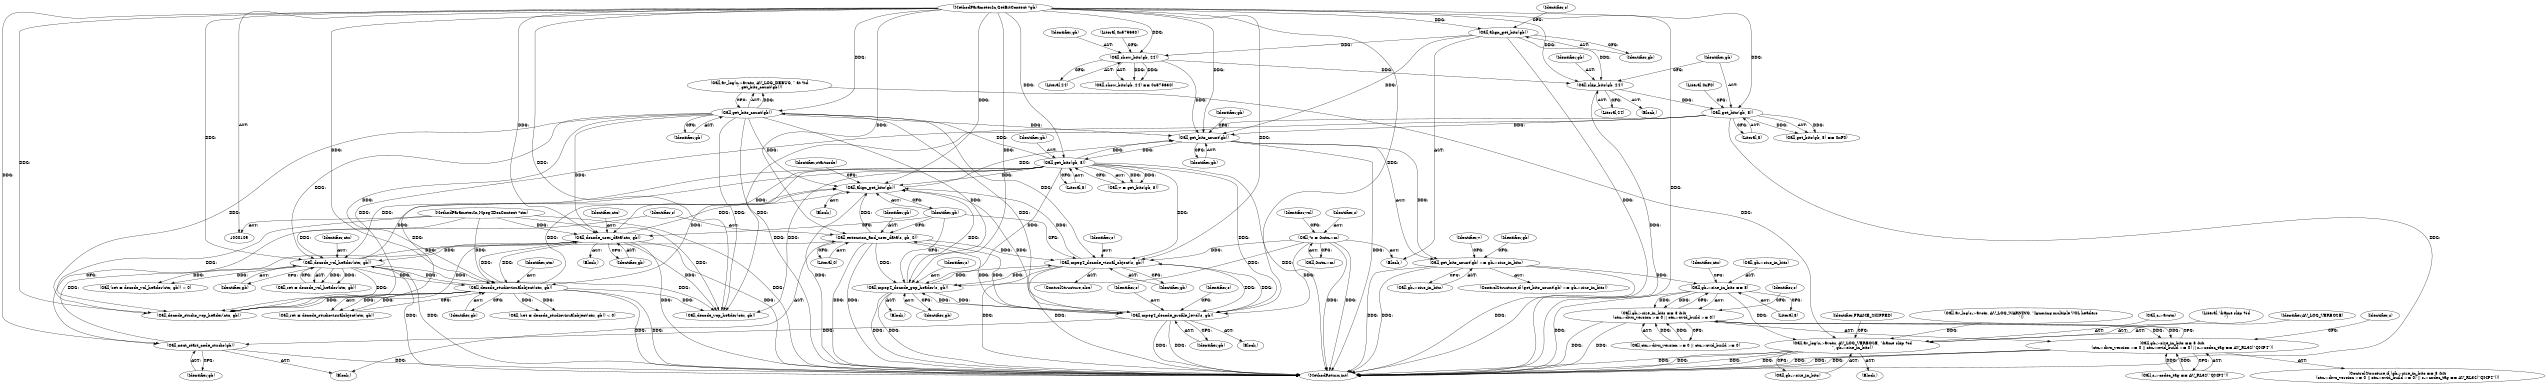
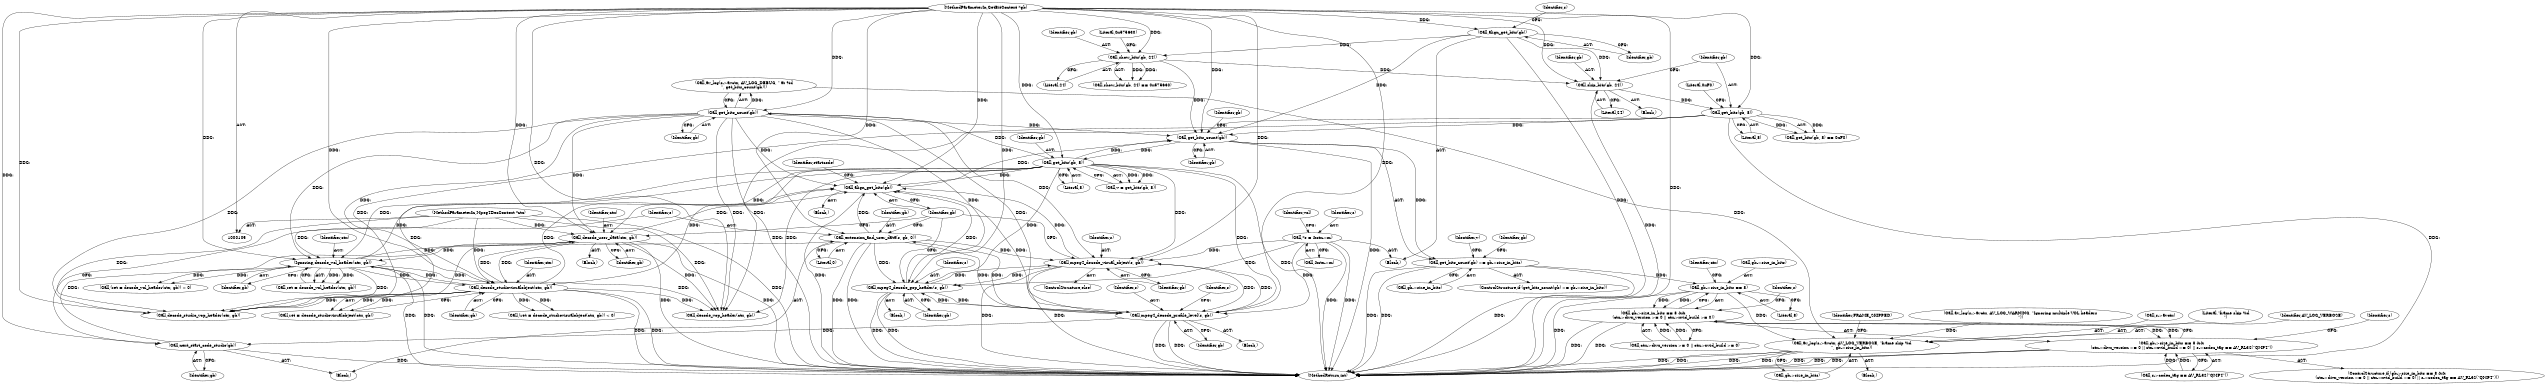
(337, 263) -> (333, 263)
